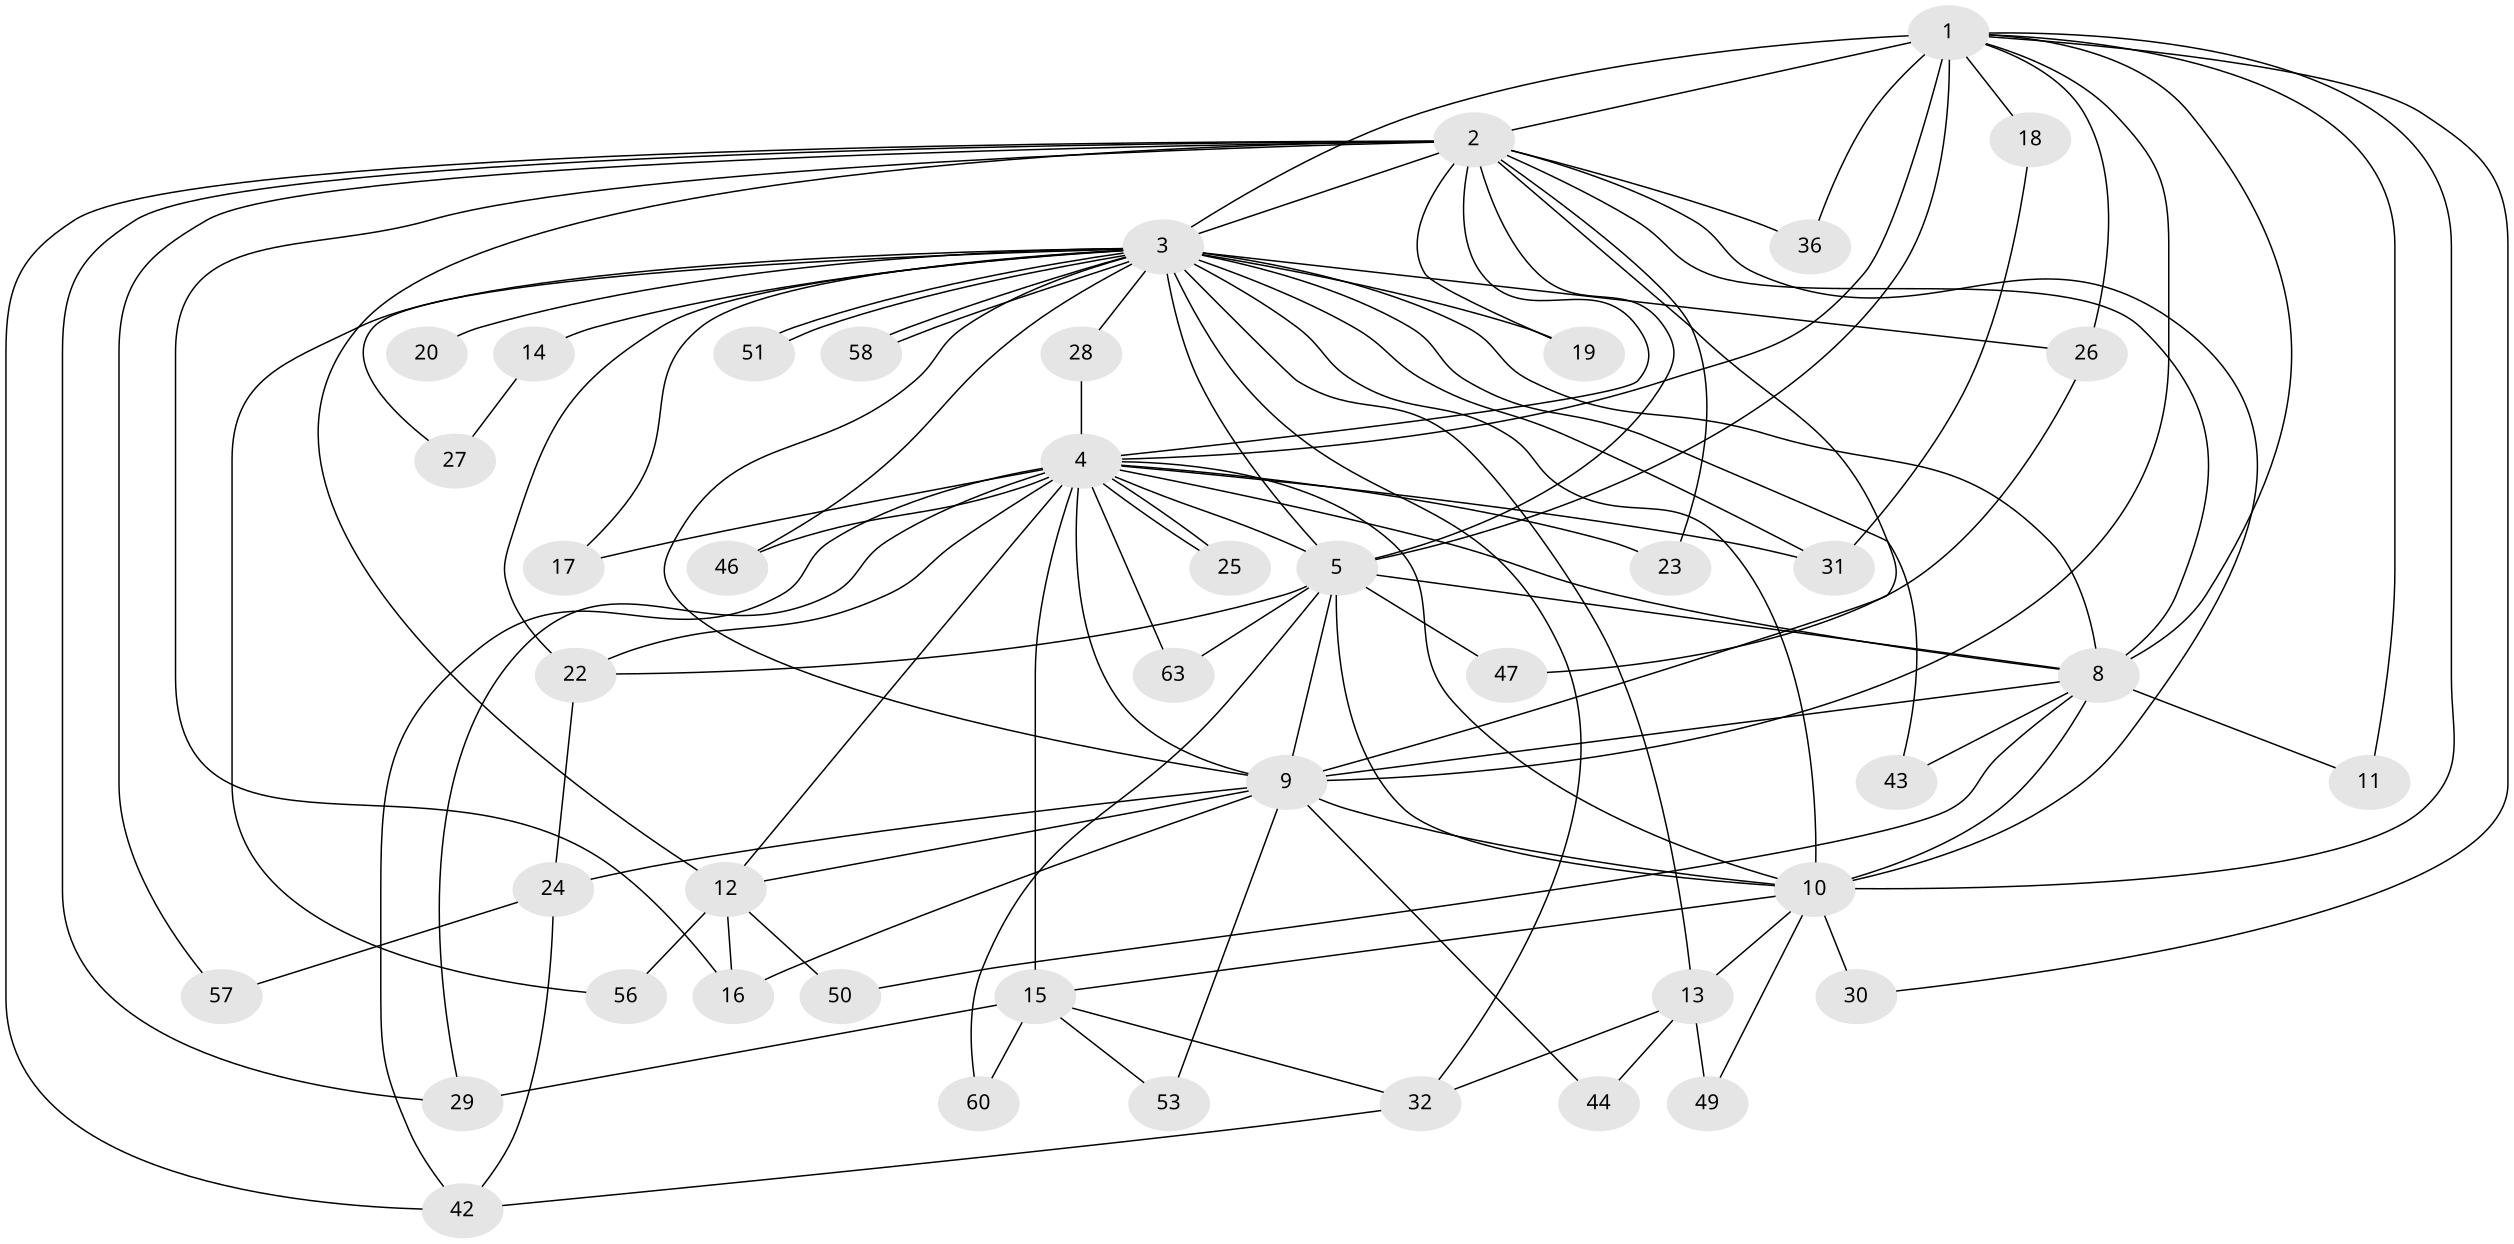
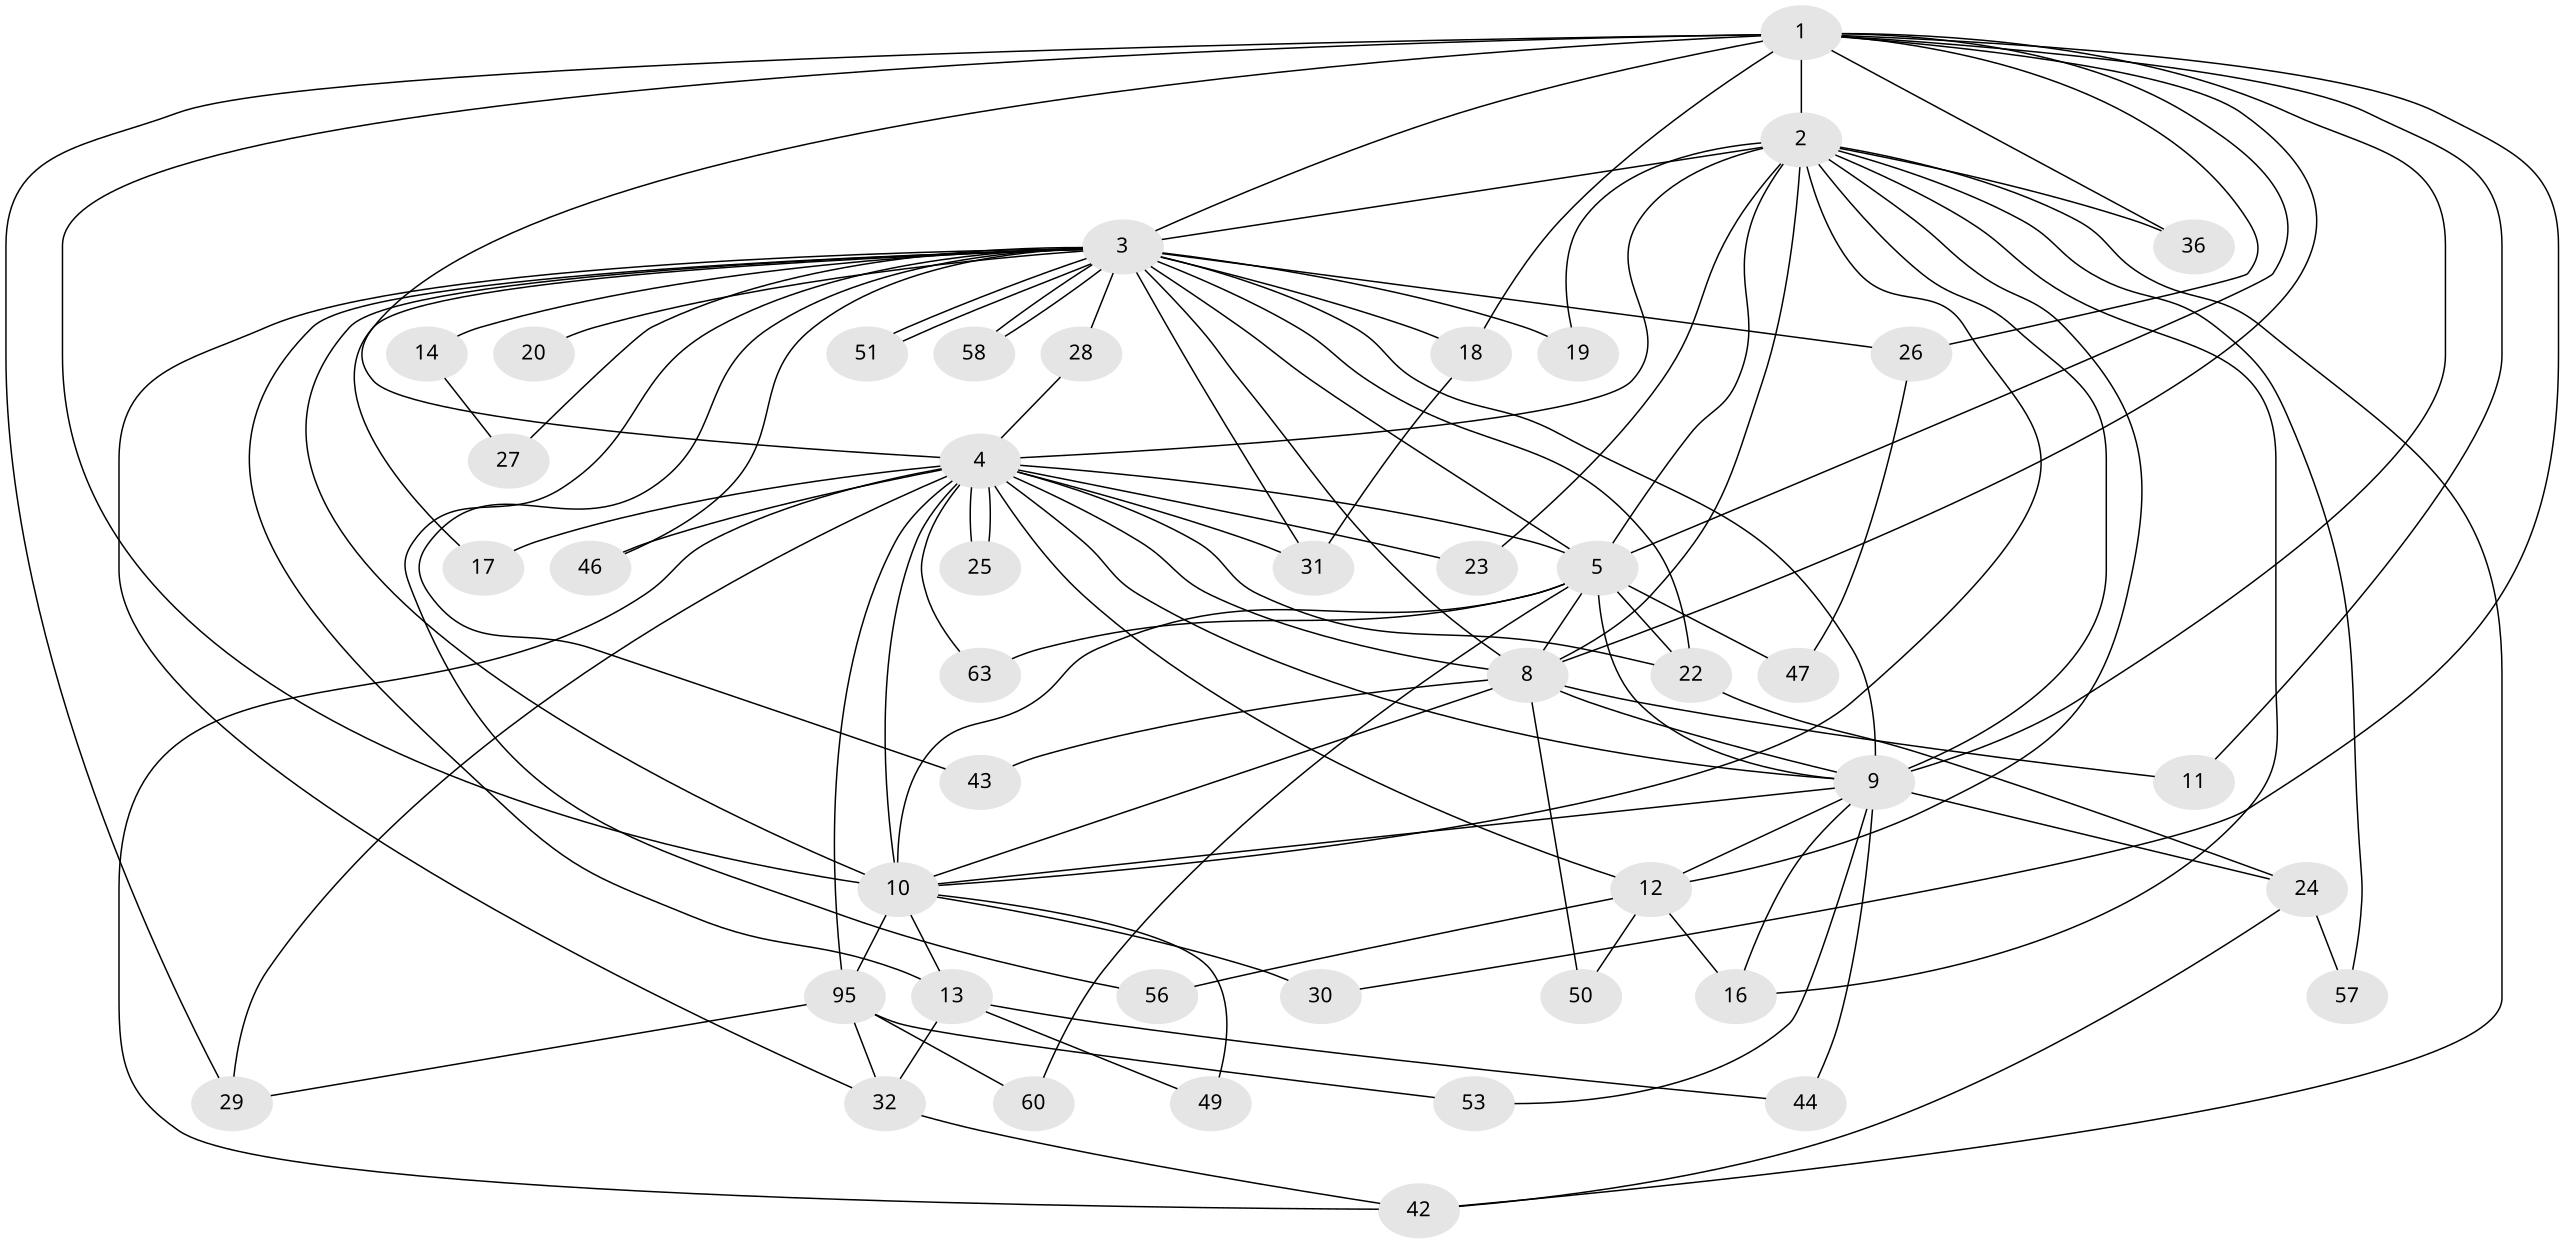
(208, 198) -> (415, 81)
none -> (1315, 298)
(1035, 997) -> (845, 997)
